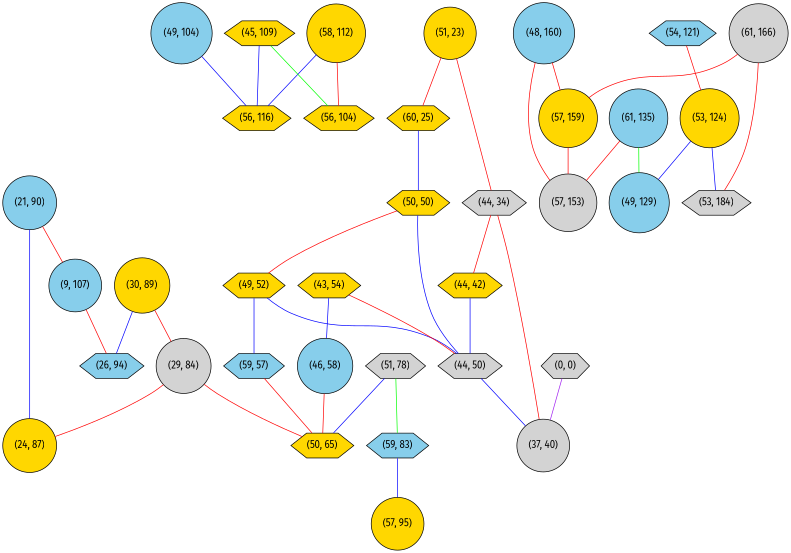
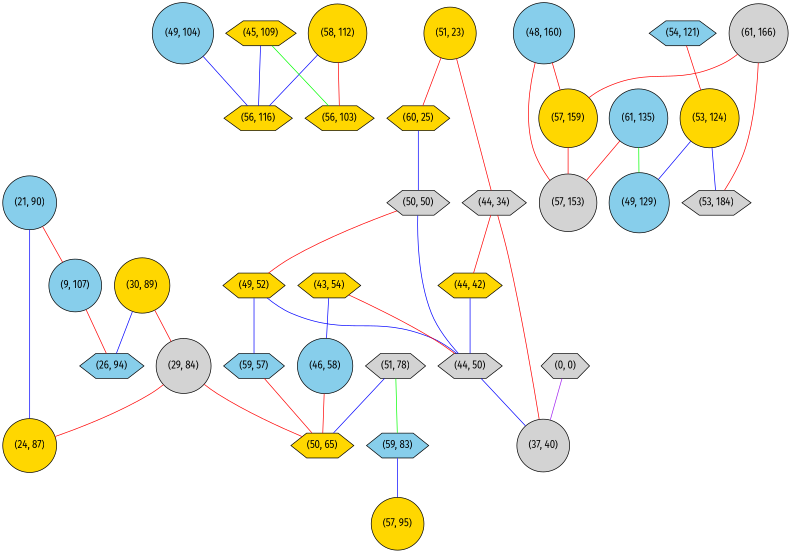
(339, 118) -> (340, 118)
(418, 203) -> (418, 203)
